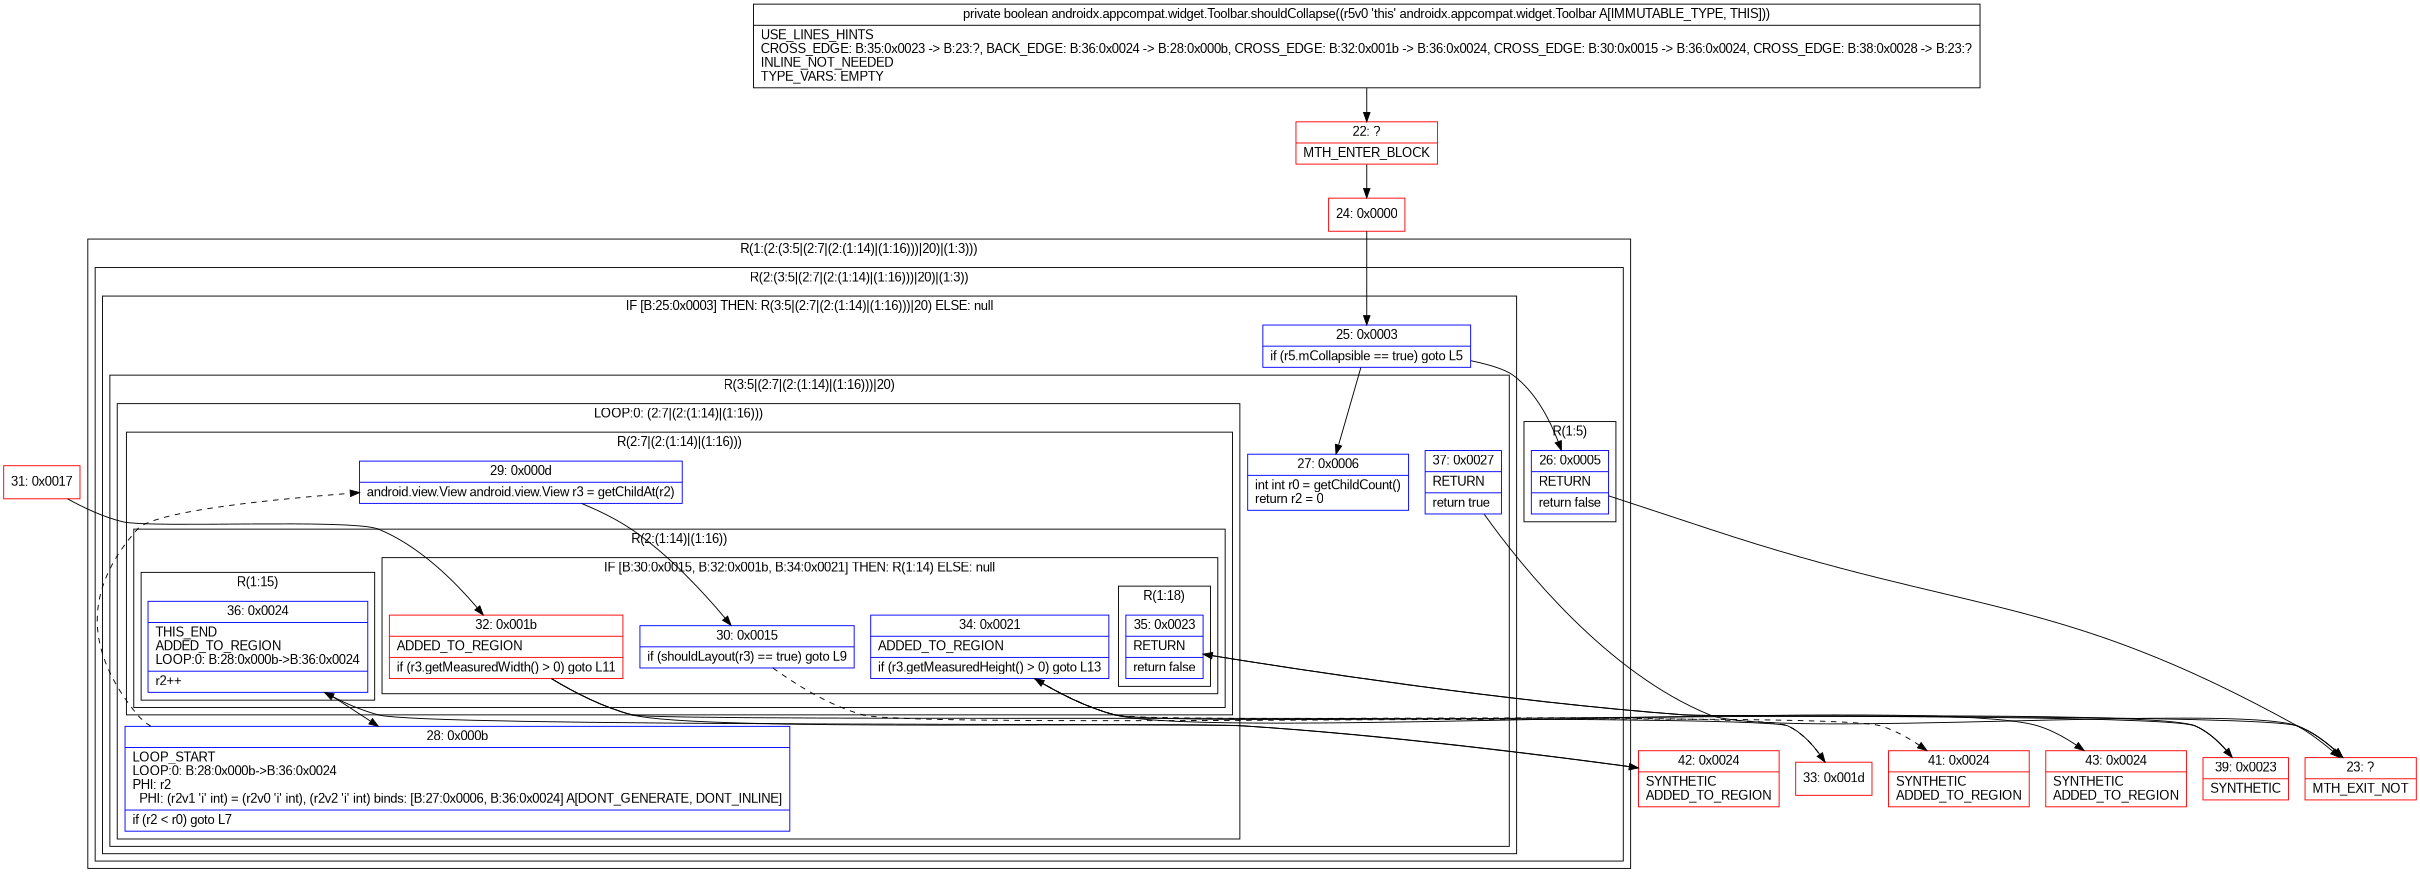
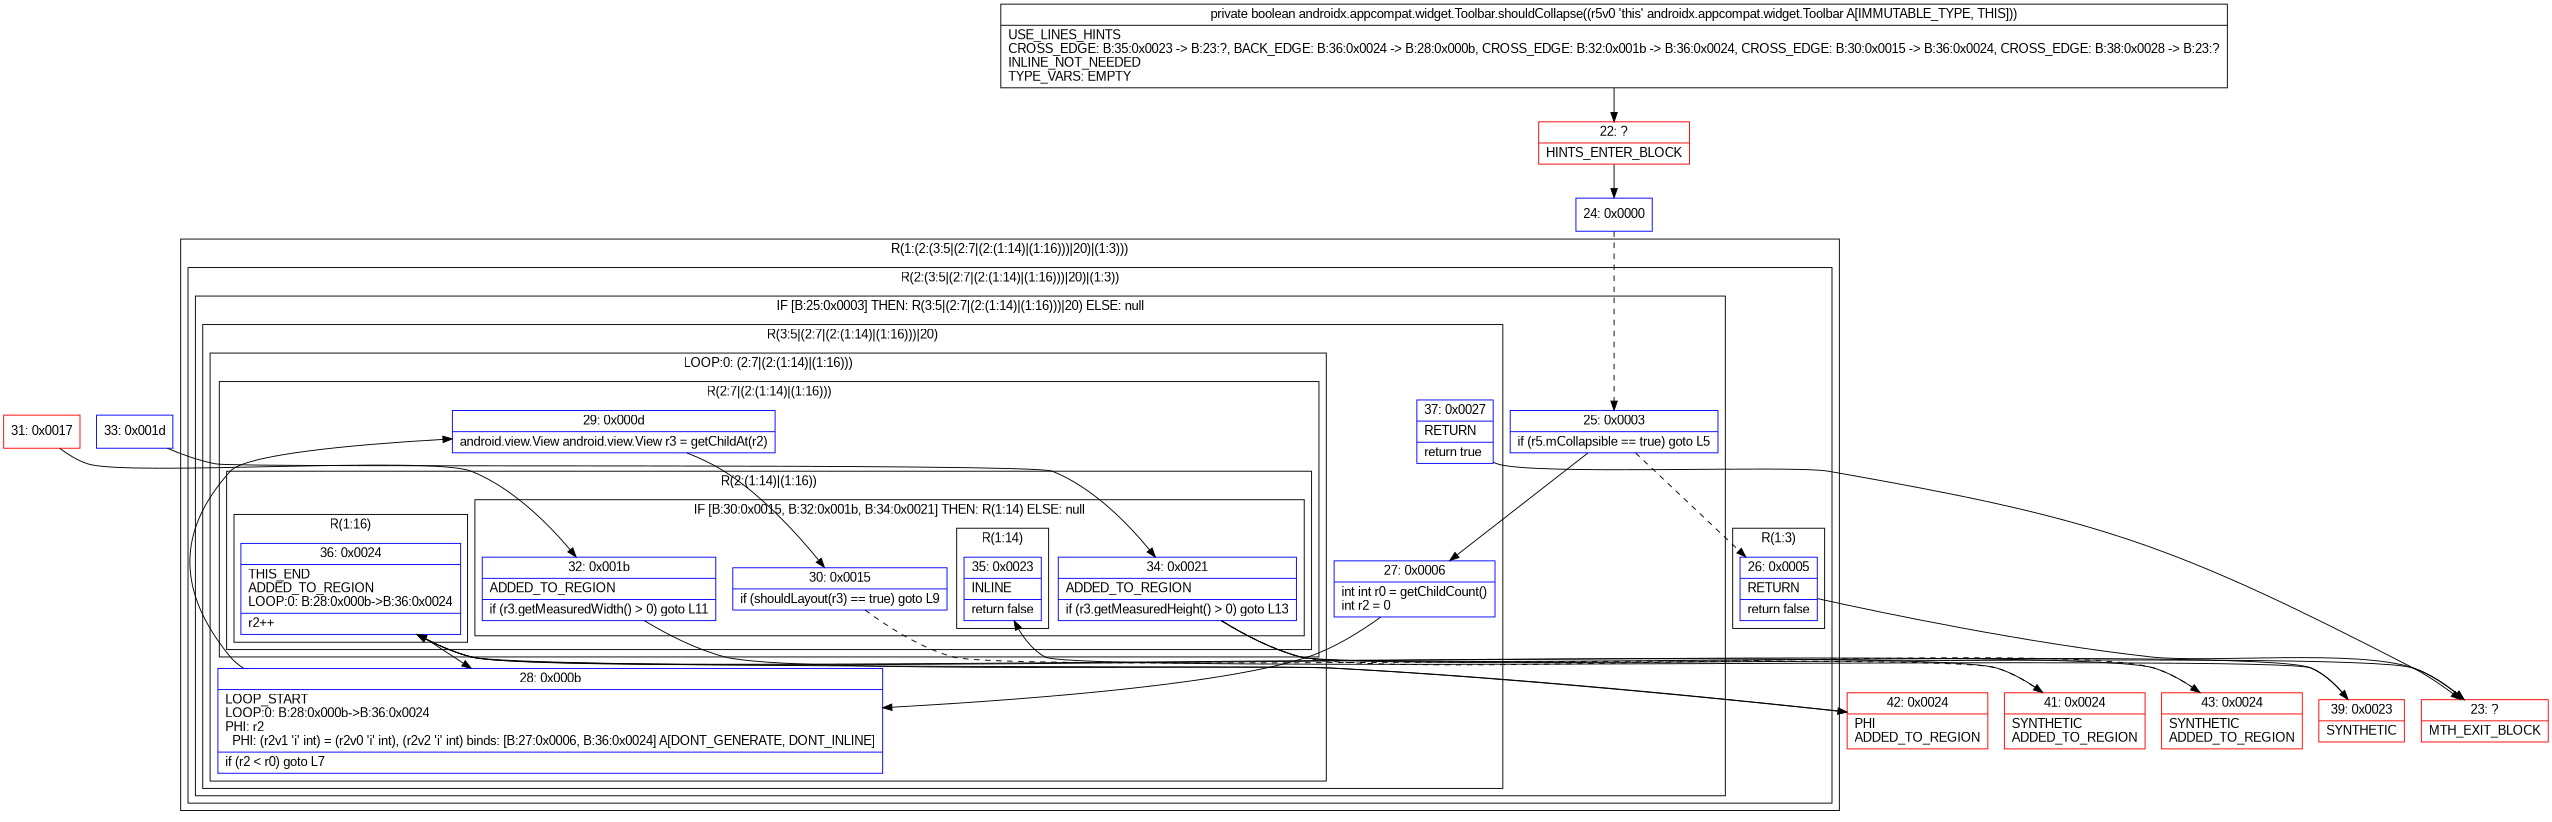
(1367, 153) -> (1614, 153)
(1367, 215) -> (1614, 215)
(1367, 273) -> (1614, 316)
(1526, 387) -> (1687, 502)
(1570, 432) -> (1779, 539)
(1290, 499) -> (1366, 606)
(164, 517) -> (268, 458)
(258, 583) -> (351, 525)
(1164, 597) -> (1003, 539)
(1159, 646) -> (992, 588)
(506, 647) -> (599, 589)
none -> (1236, 661)
none -> (1314, 661)
none -> (1143, 687)
(1771, 716) -> (1839, 661)
(1187, 718) -> none
(1438, 718) -> (672, 466)
(1554, 719) -> (1705, 661)
(1834, 779) -> (135, 432)
(1681, 782) -> (1865, 724)
(2361, 789) -> (2485, 731)
